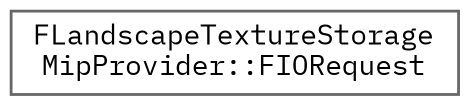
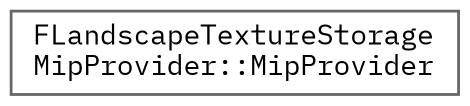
(235, 53) -> (235, 53)
